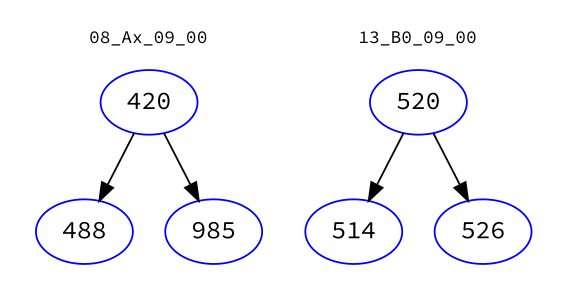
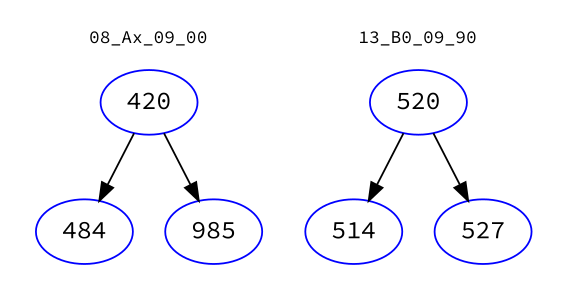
(418, 39) -> (418, 39)
(84, 232) -> (84, 232)
(483, 232) -> (483, 232)
